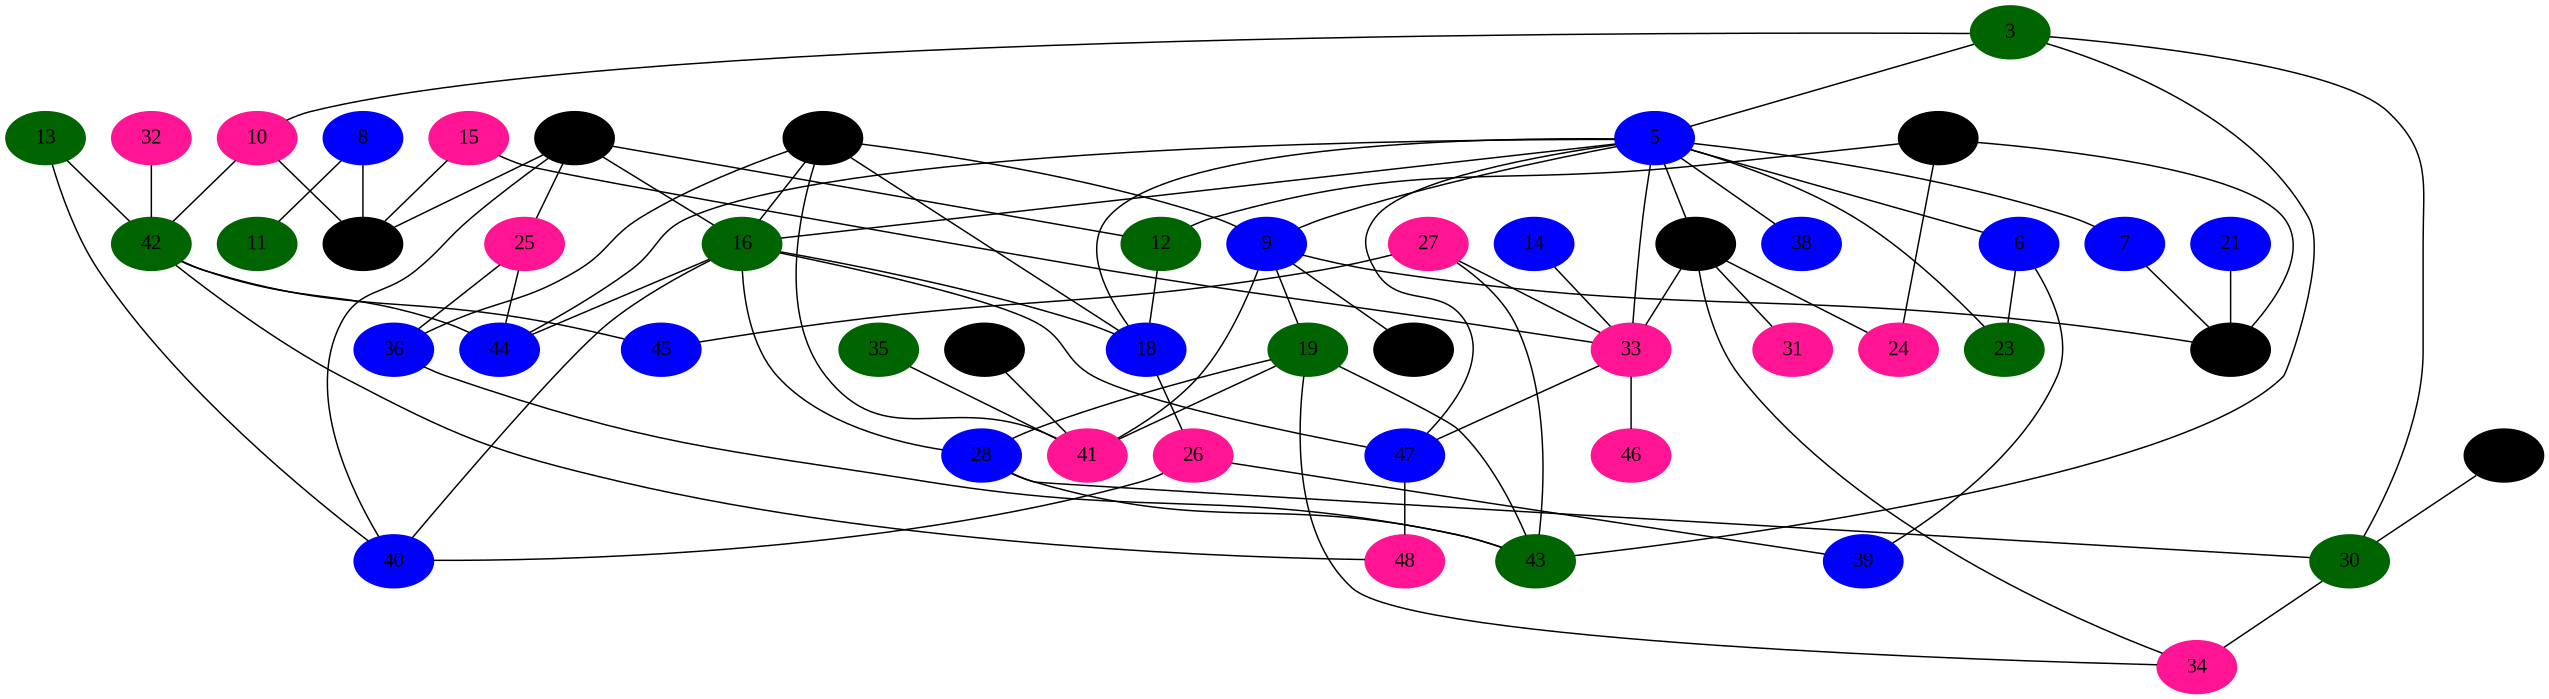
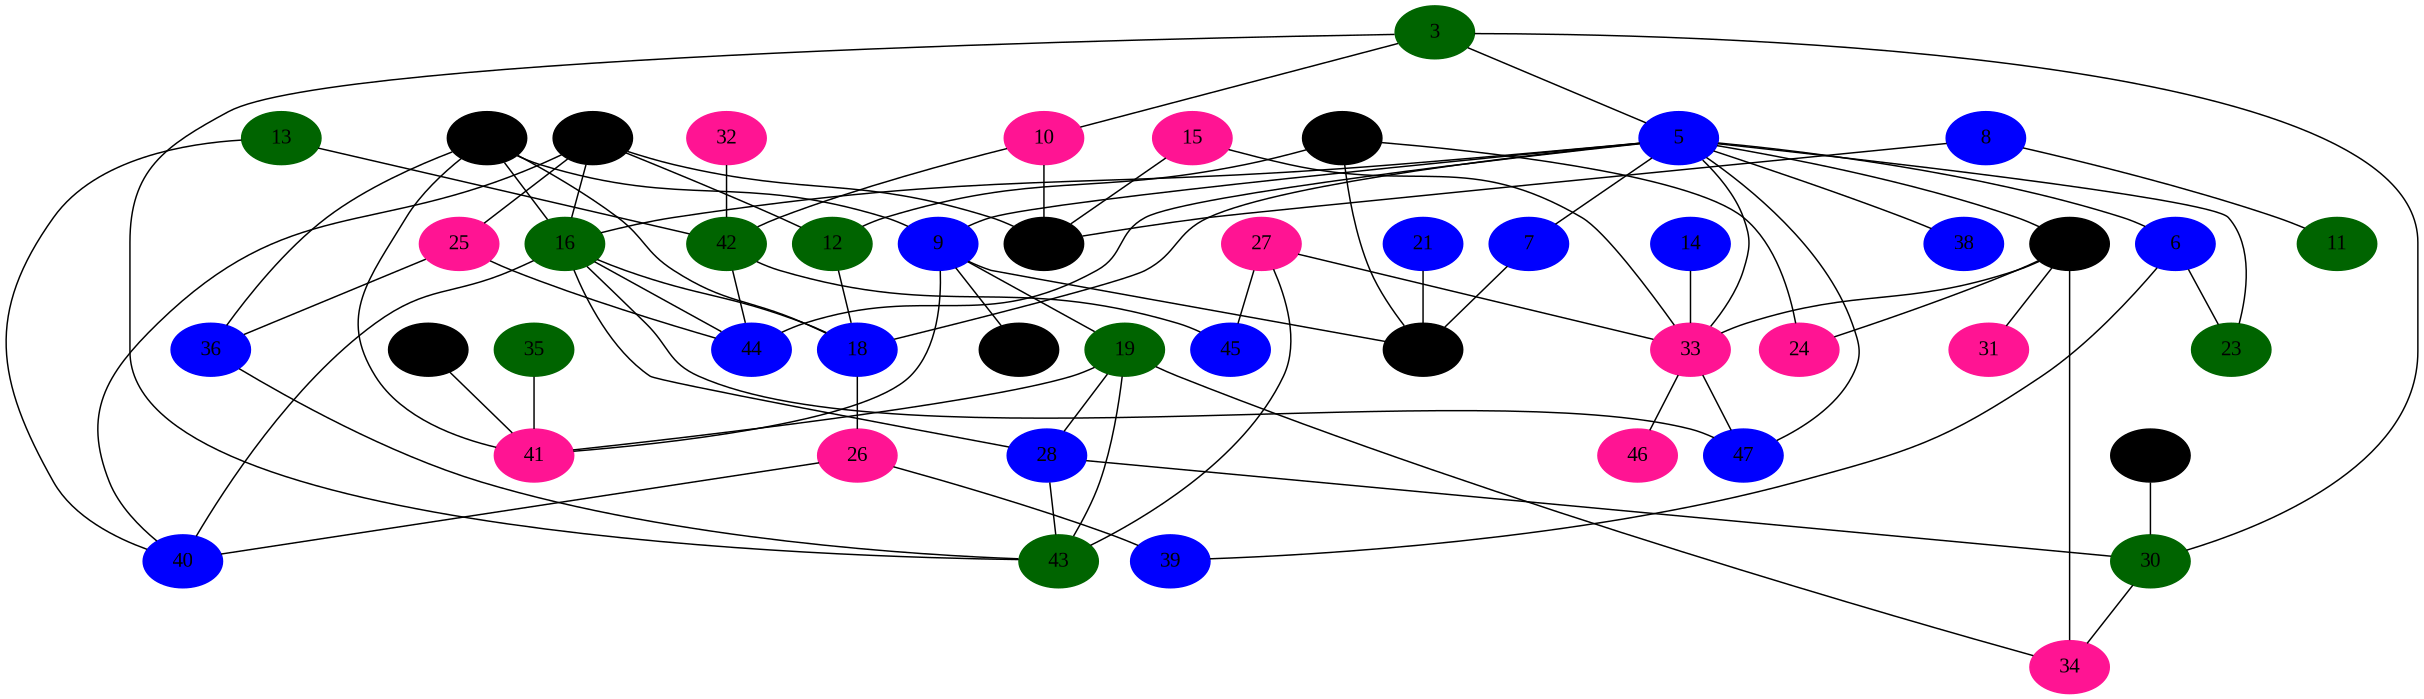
(1405, 561) -> none
